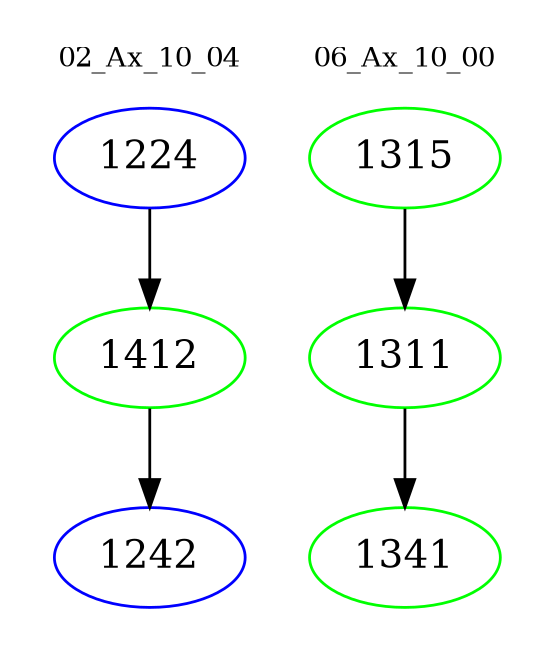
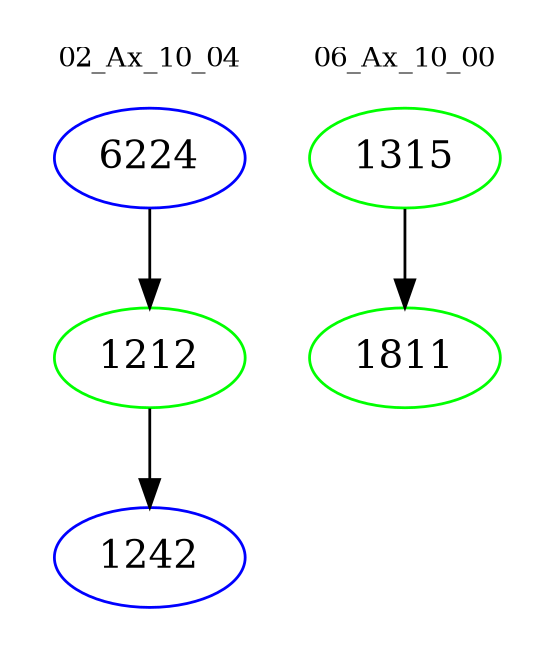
(150, 158) -> (150, 158)
(150, 358) -> (150, 358)
(405, 358) -> (405, 358)
(405, 557) -> none
